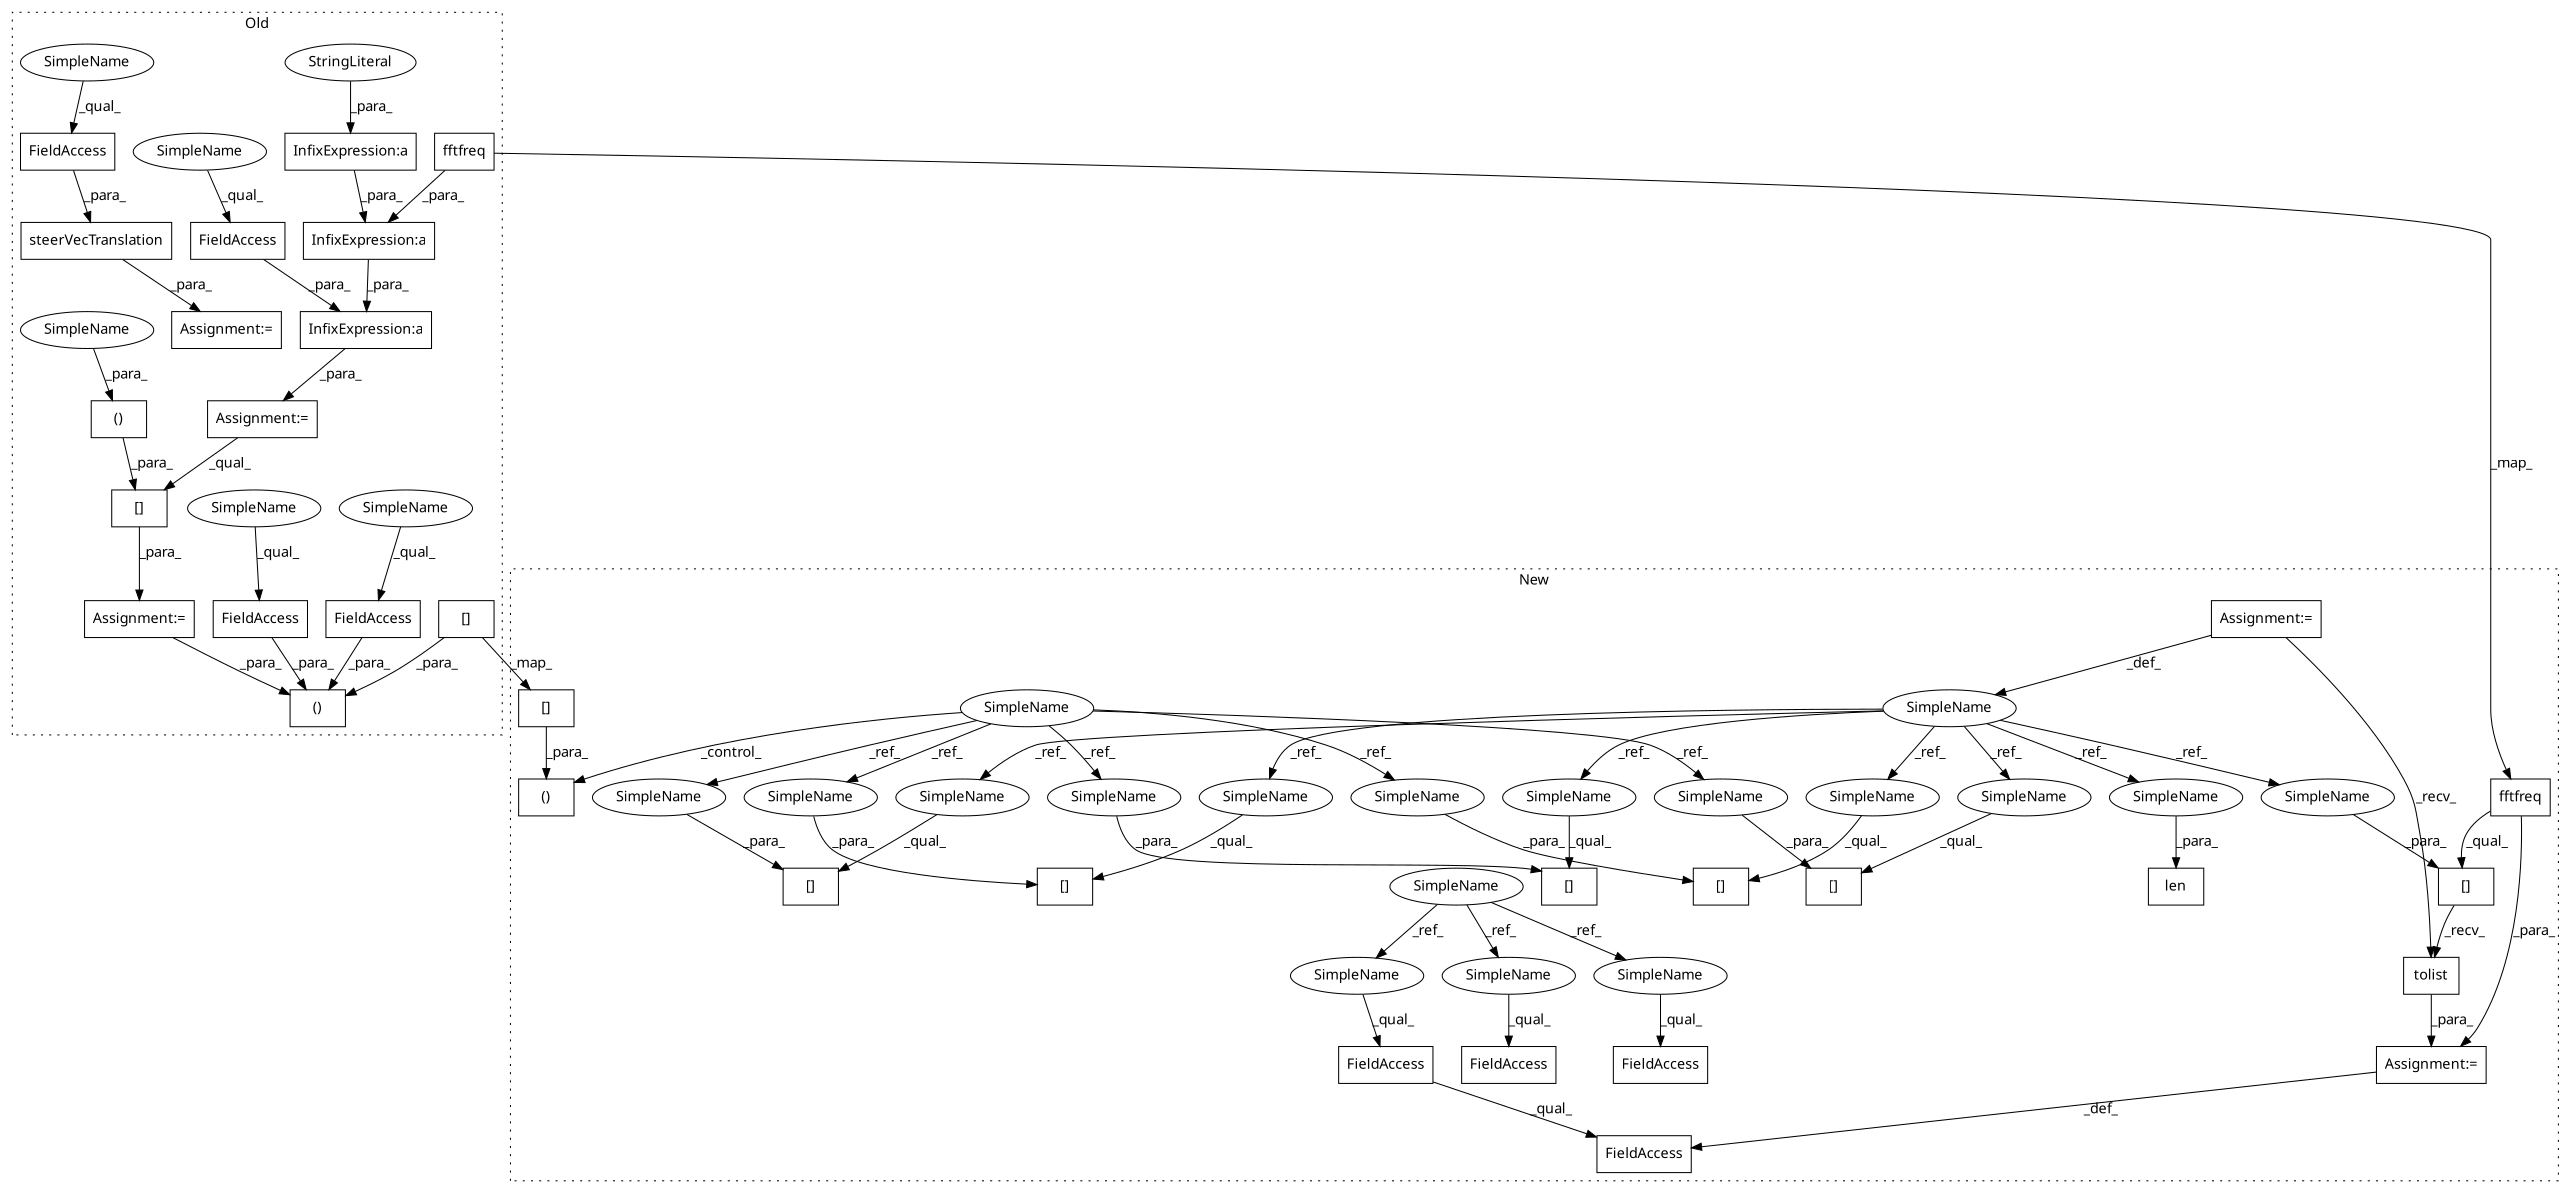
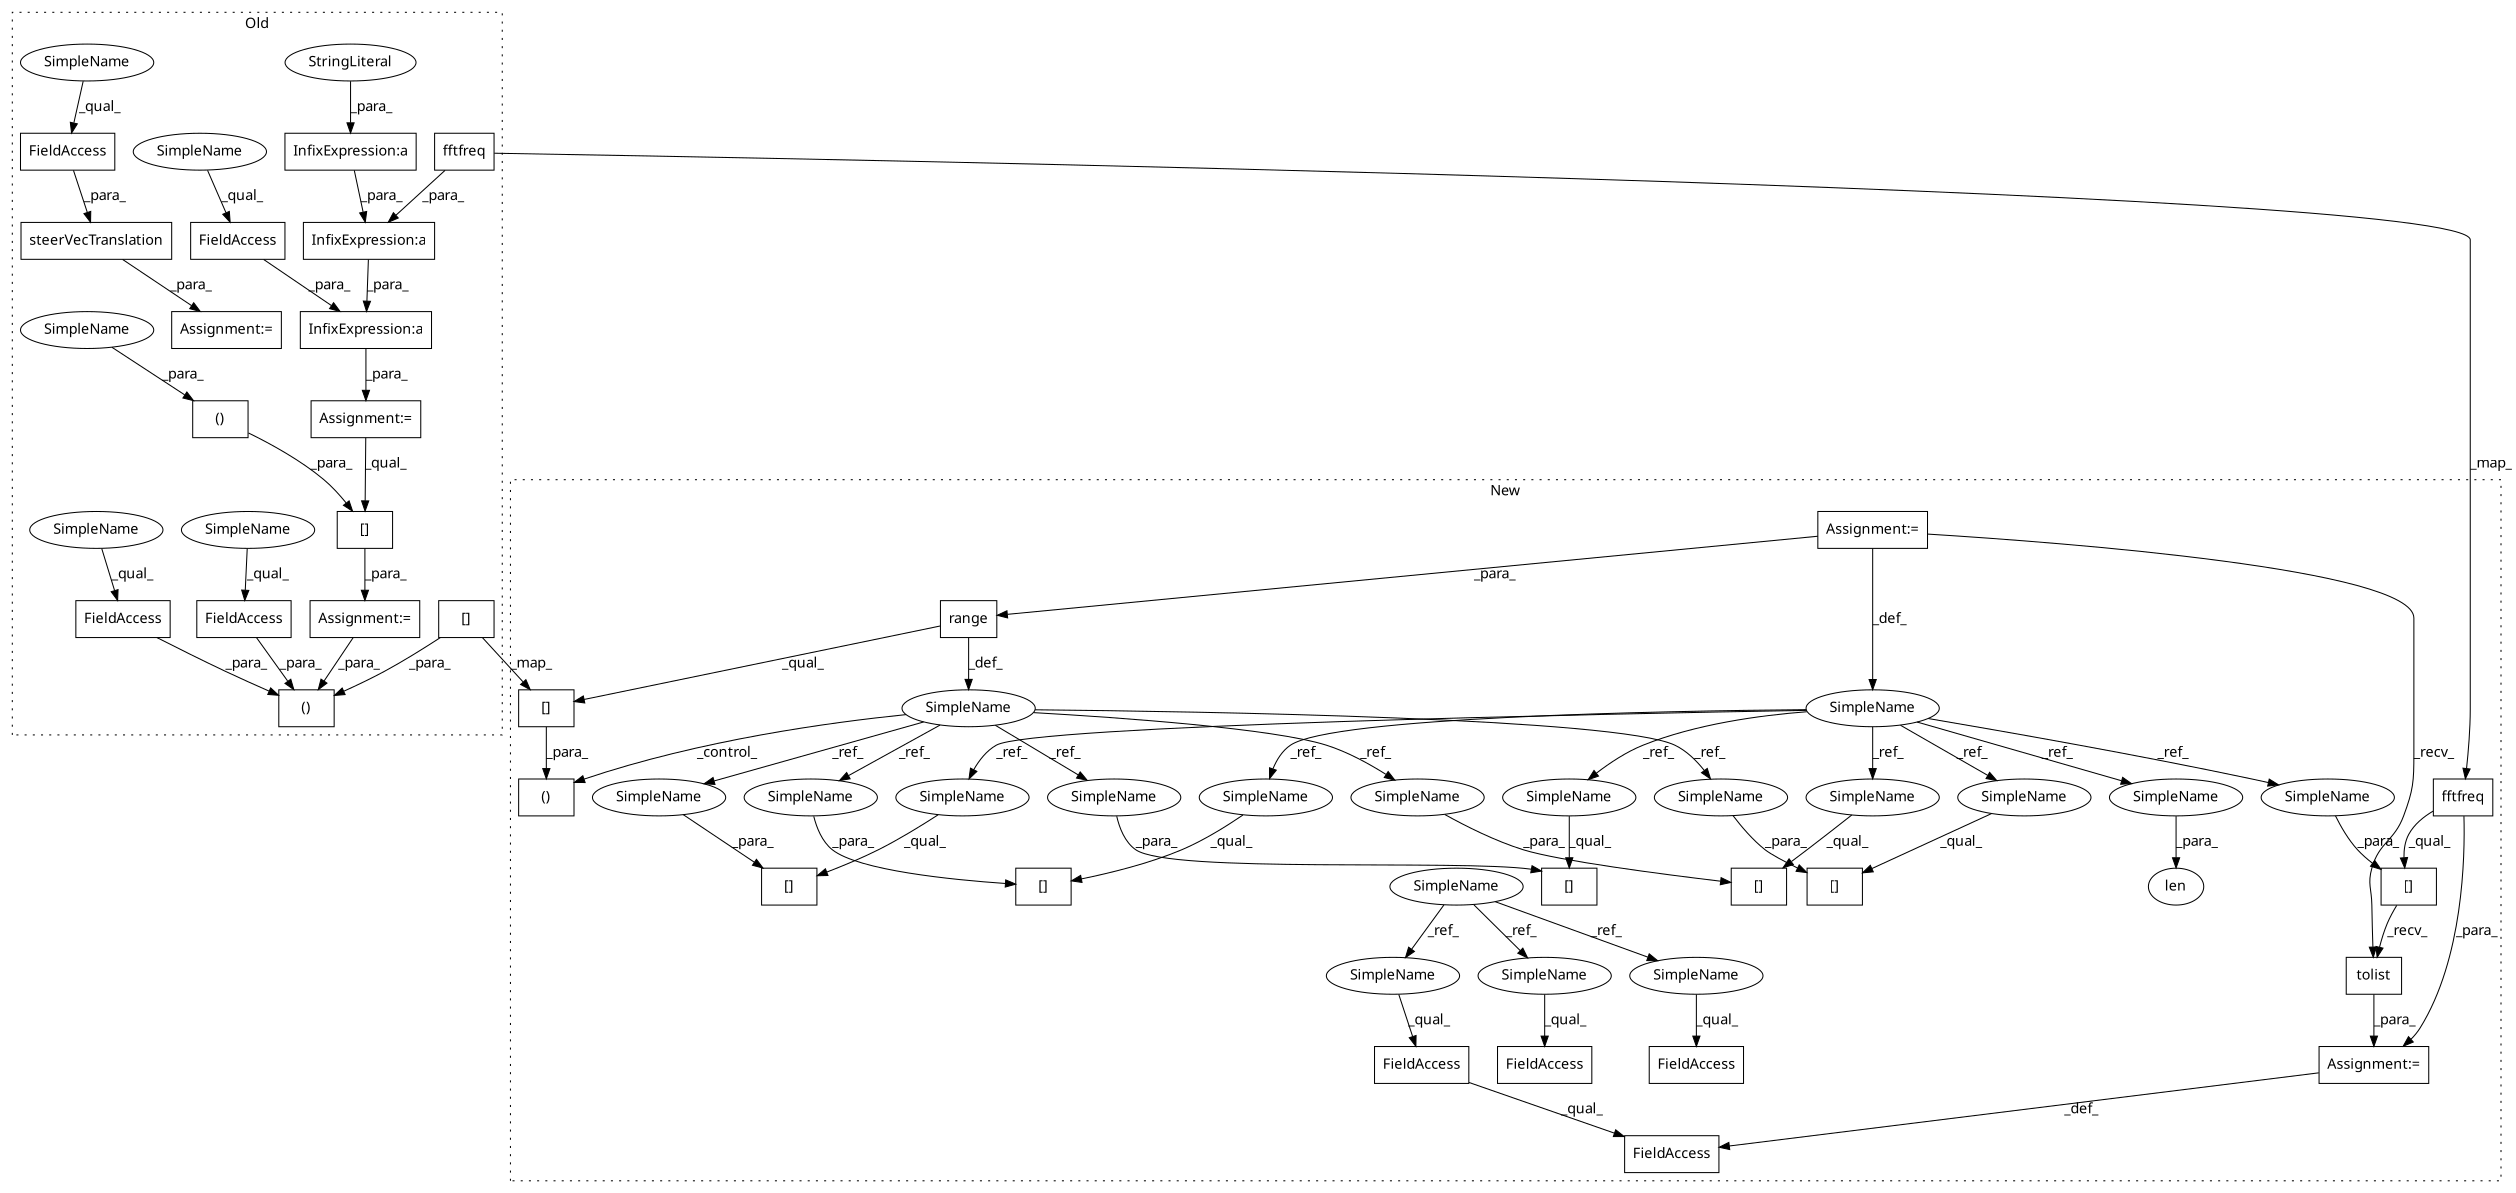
none -> (969, 619)
(2176, 887) -> (2176, 887)
